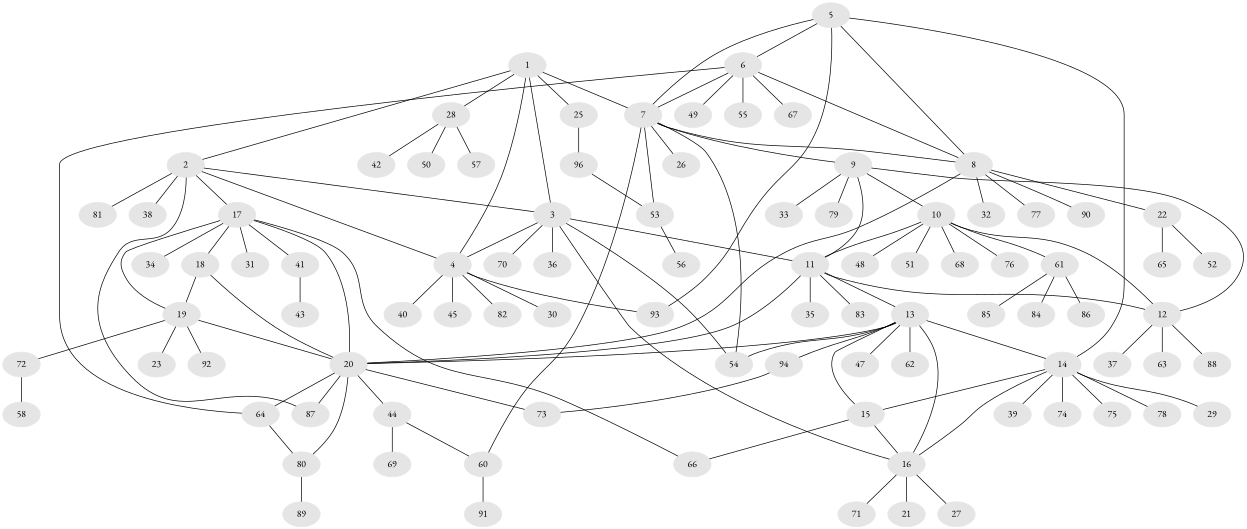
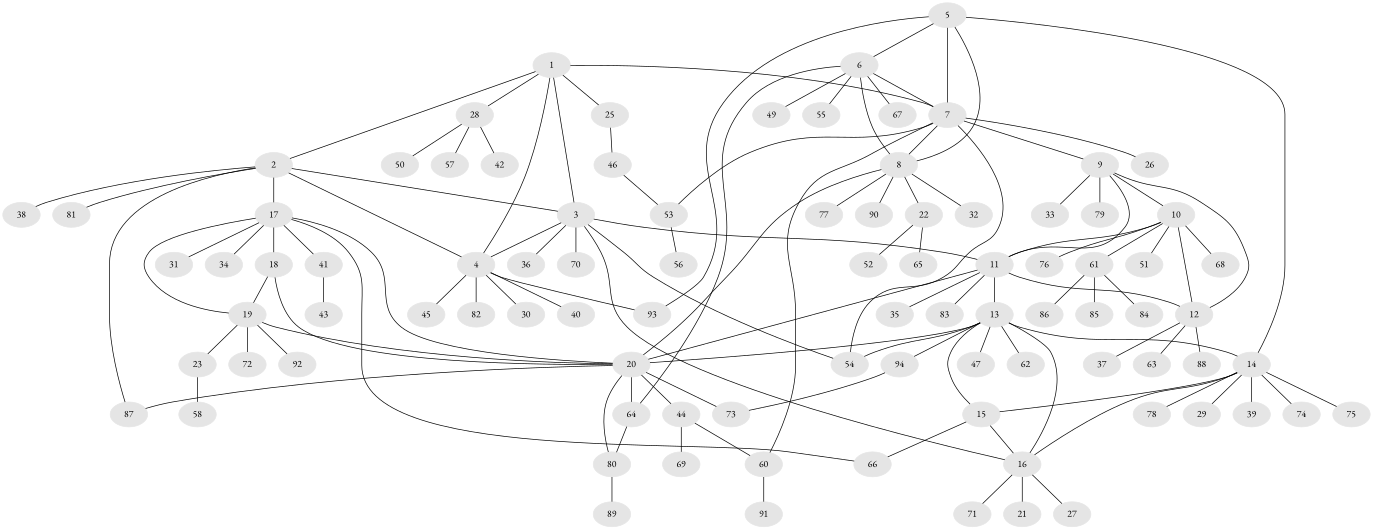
(579, 165) -> (613, 165)
(860, 265) -> none
(21, 390) -> (198, 390)
